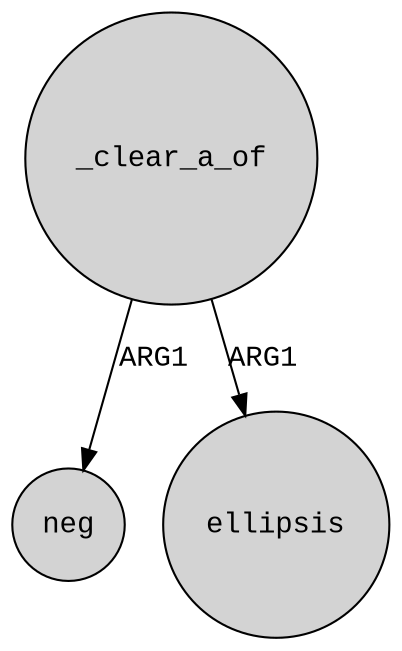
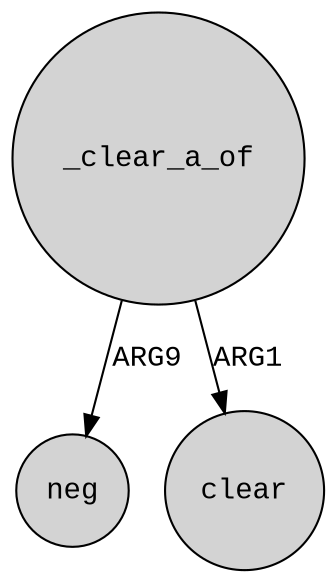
(155, 358) -> (148, 358)
(276, 525) -> (245, 491)
